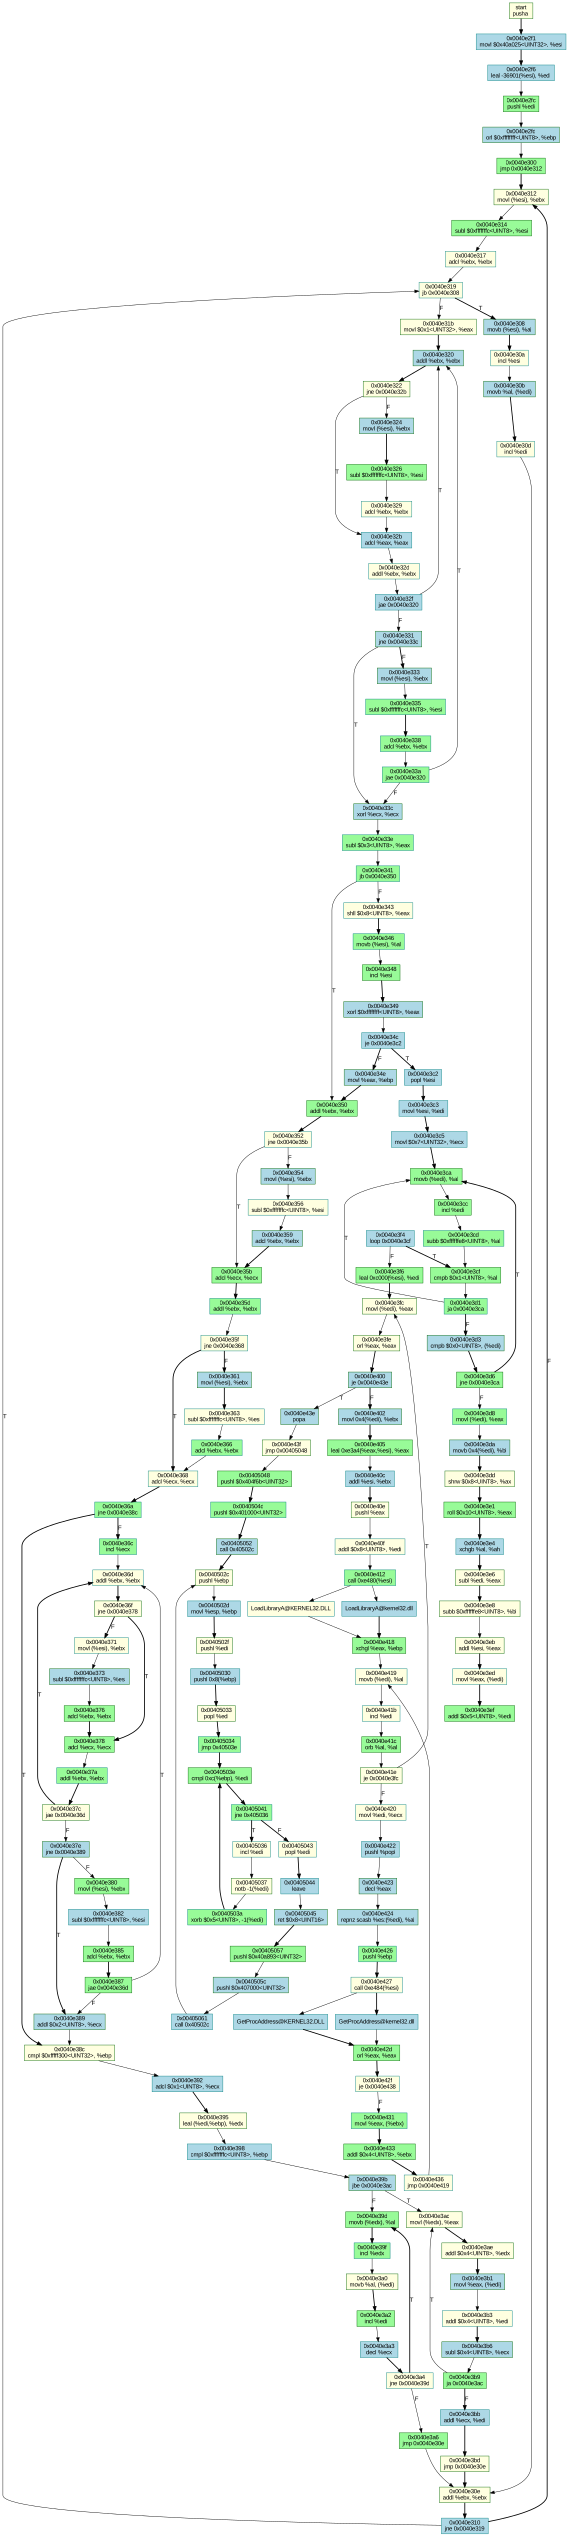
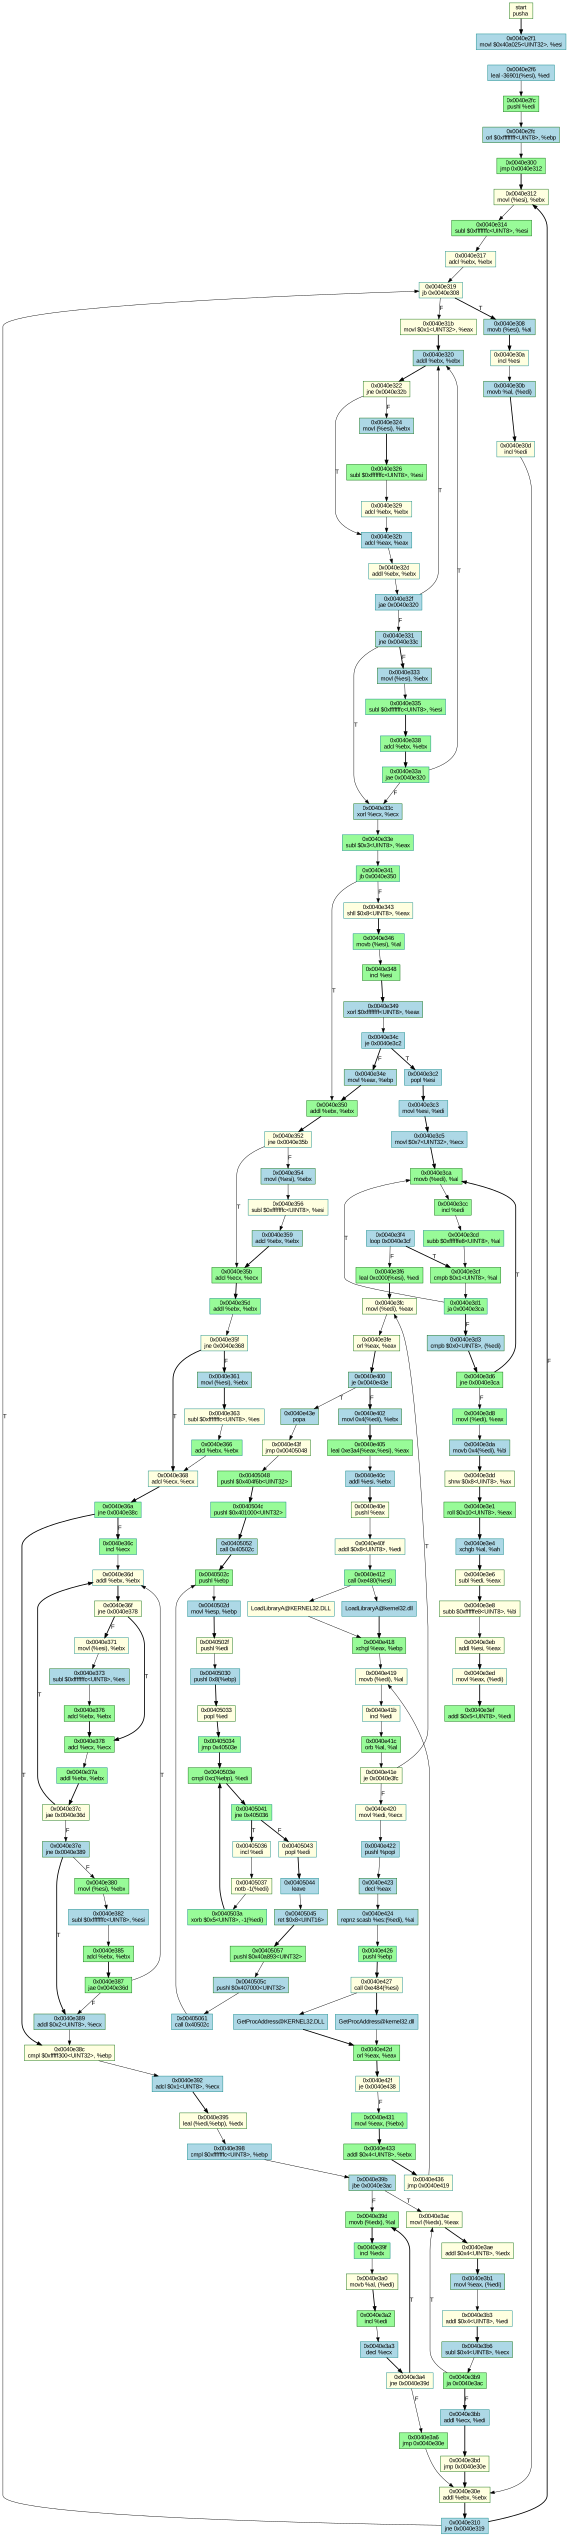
(521, 55) -> none
(406, 757) -> (406, 757)
(214, 1578) -> (214, 1578)
